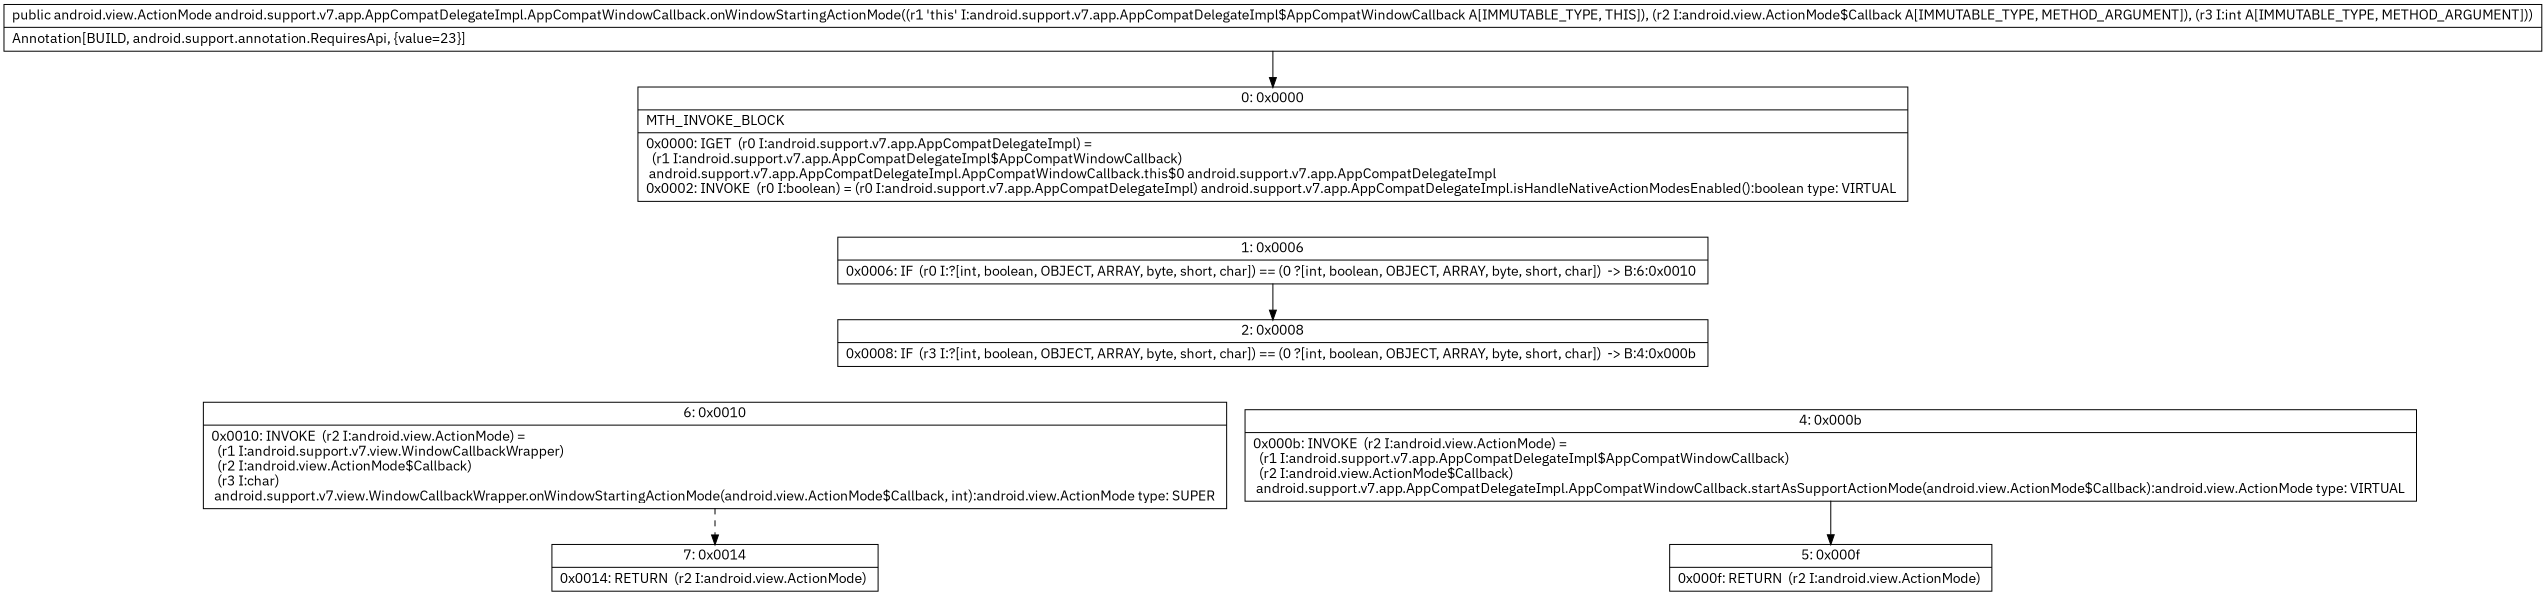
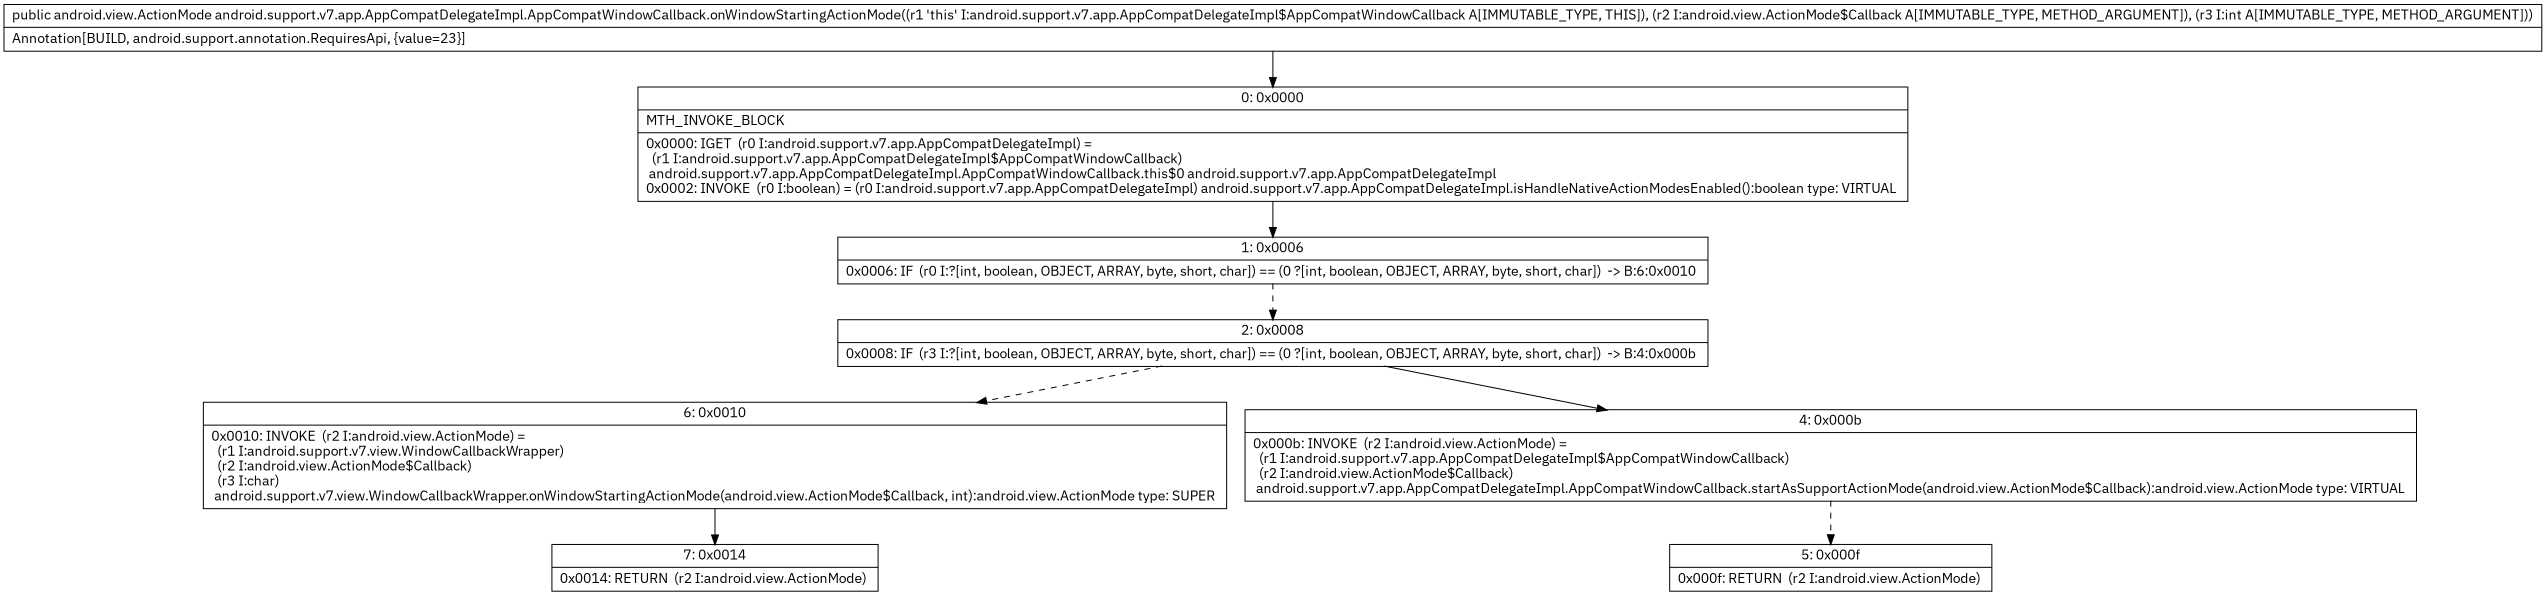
none -> (1273, 214)
(1273, 297) -> (1273, 297)
none -> (1074, 383)
none -> (1490, 387)
(1831, 518) -> (1831, 518)
(715, 522) -> (715, 522)
